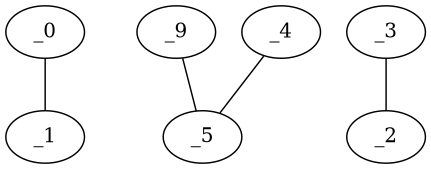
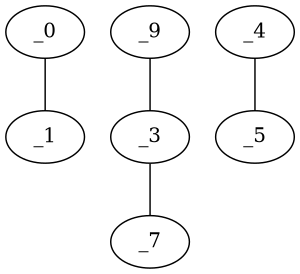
(189, 85) -> (150, 85)
(386, 137) -> (150, 242)
